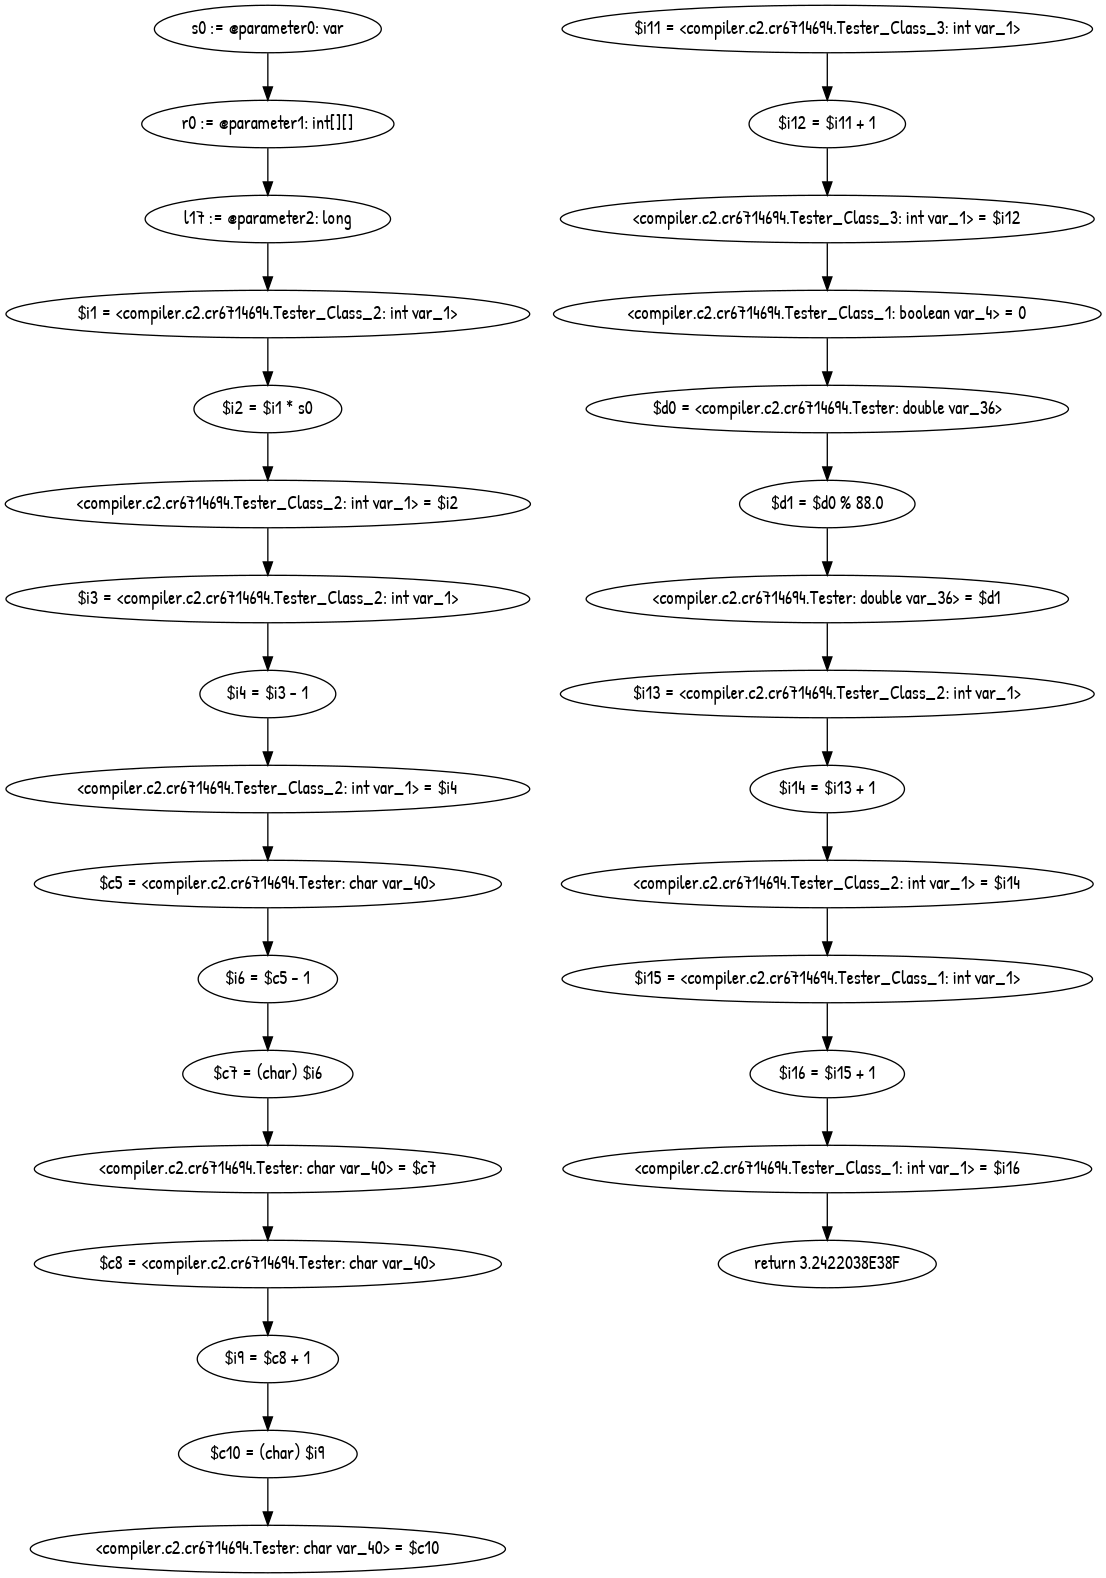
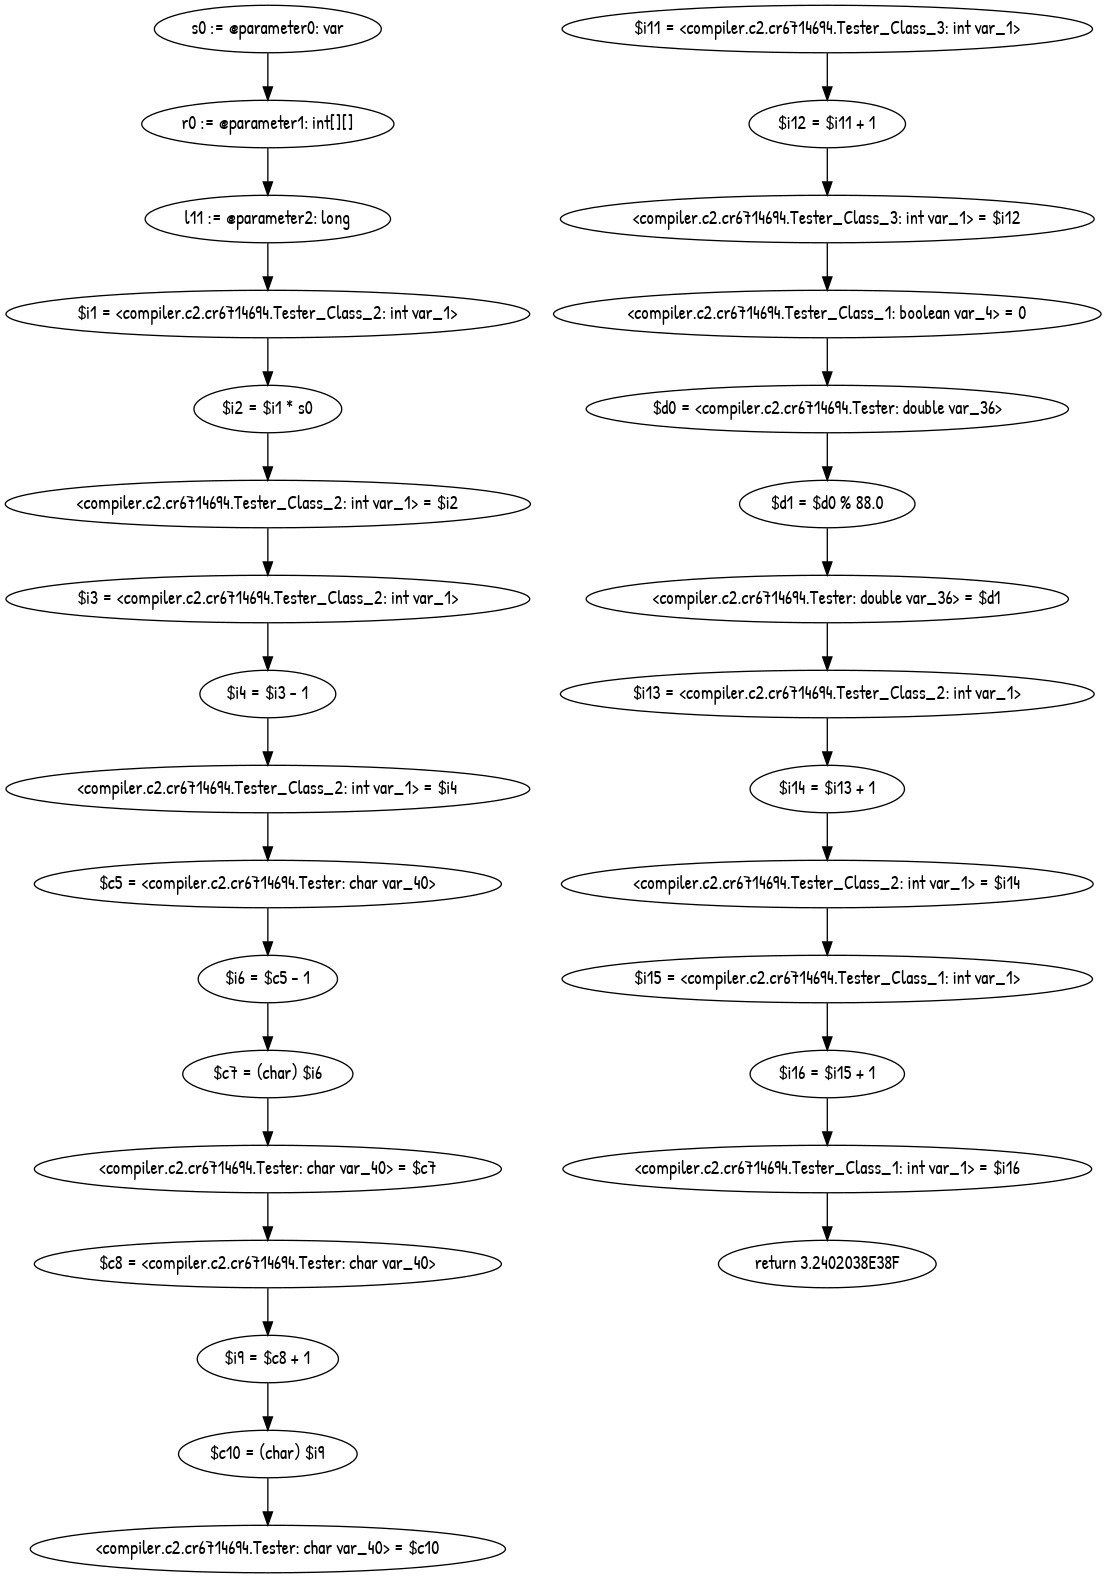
(268, 219) -> (268, 219)
(827, 1264) -> (827, 1264)
